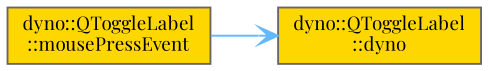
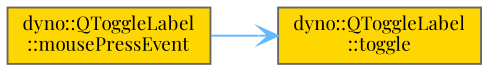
(380, 36) -> (380, 36)
